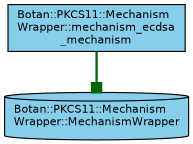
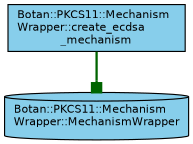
(97, 28) -> (97, 28)
